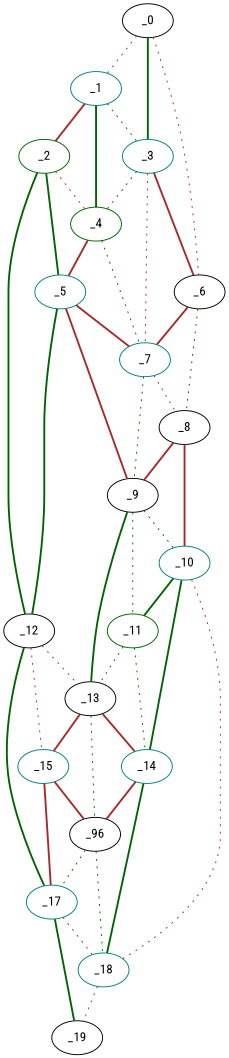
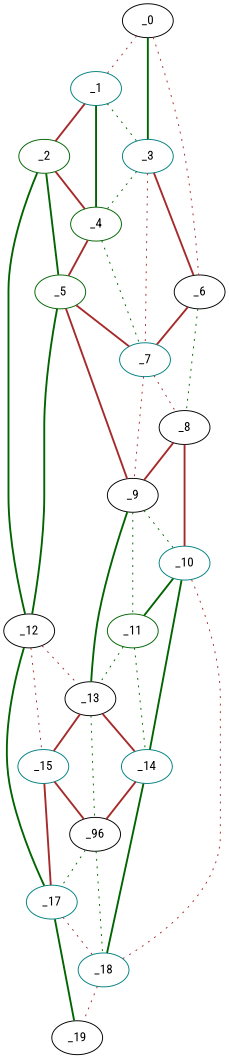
(70, 190) -> (70, 190)
(60, 292) -> (60, 292)
(139, 427) -> (139, 427)
